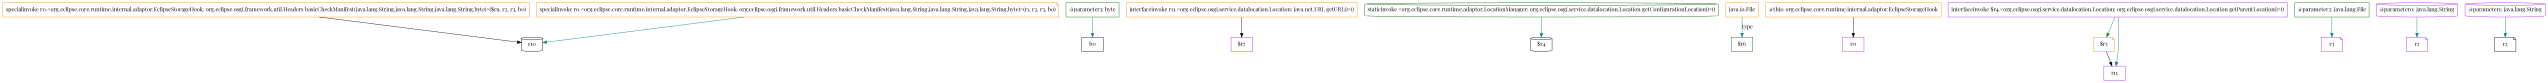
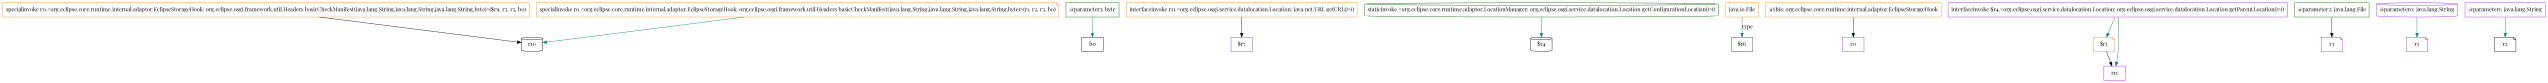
(2505, 10) -> (2505, 10)
(2332, 25) -> (2332, 25)
